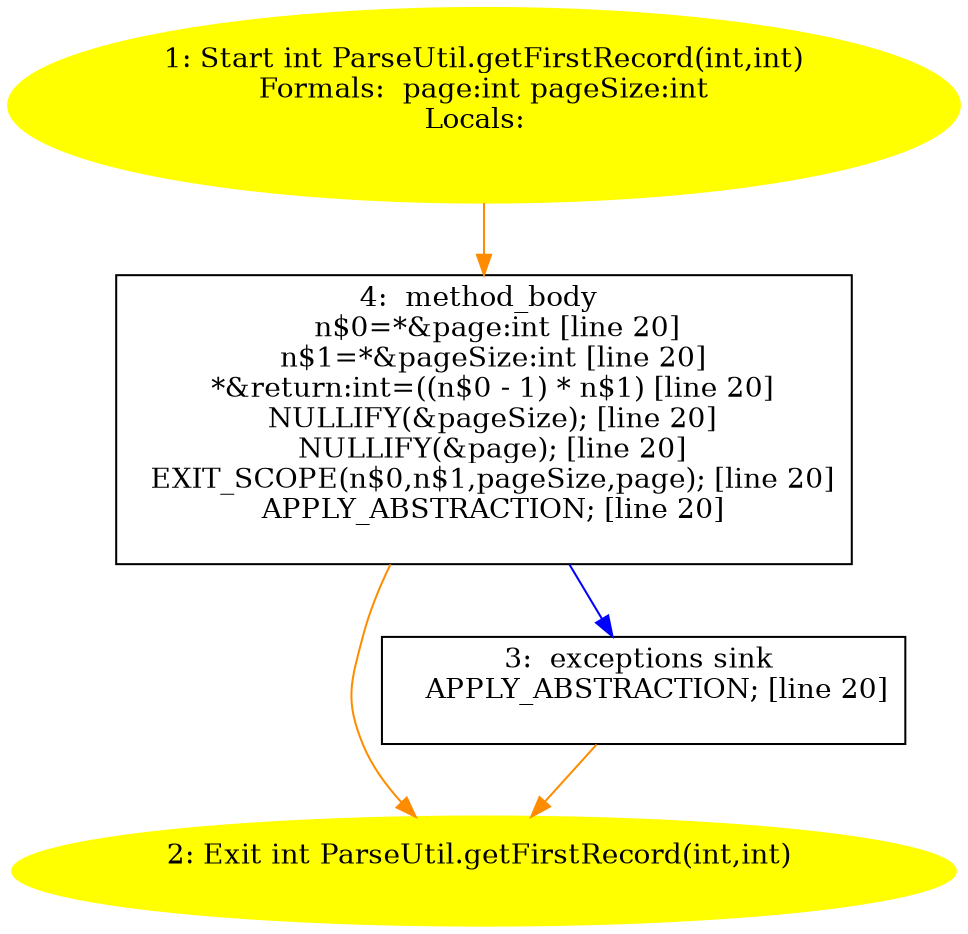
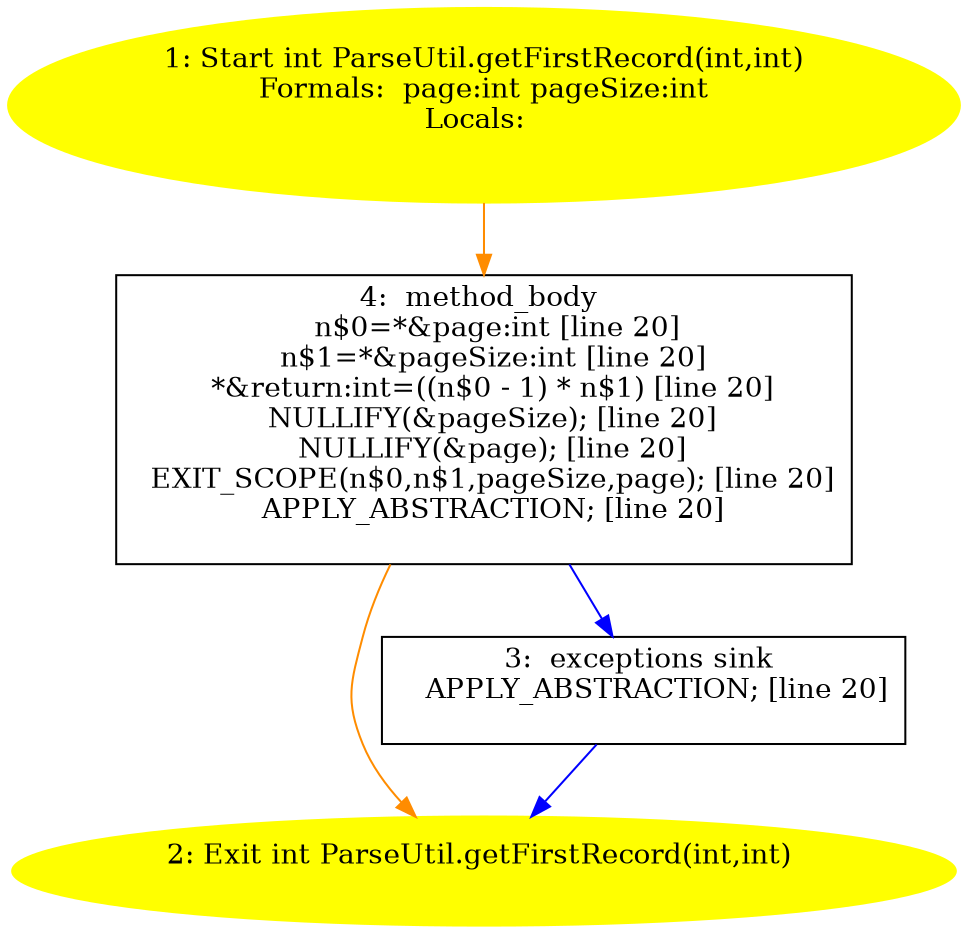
(571, 773) -> (571, 773)
